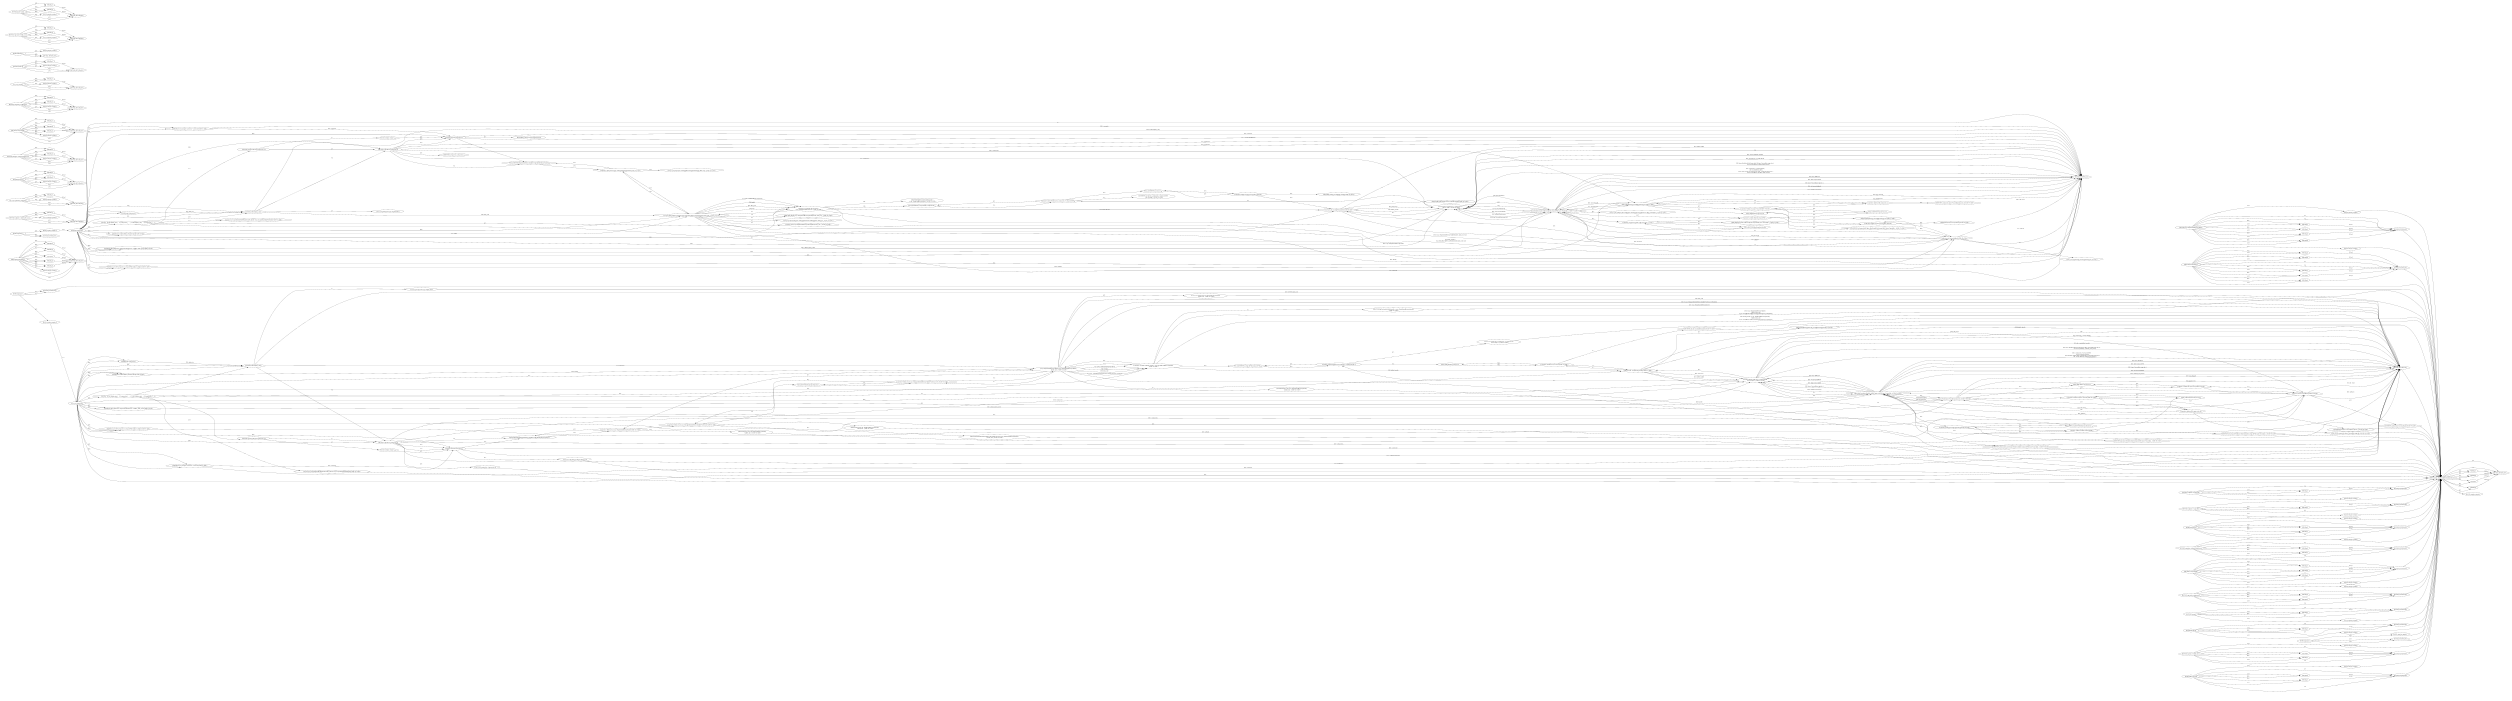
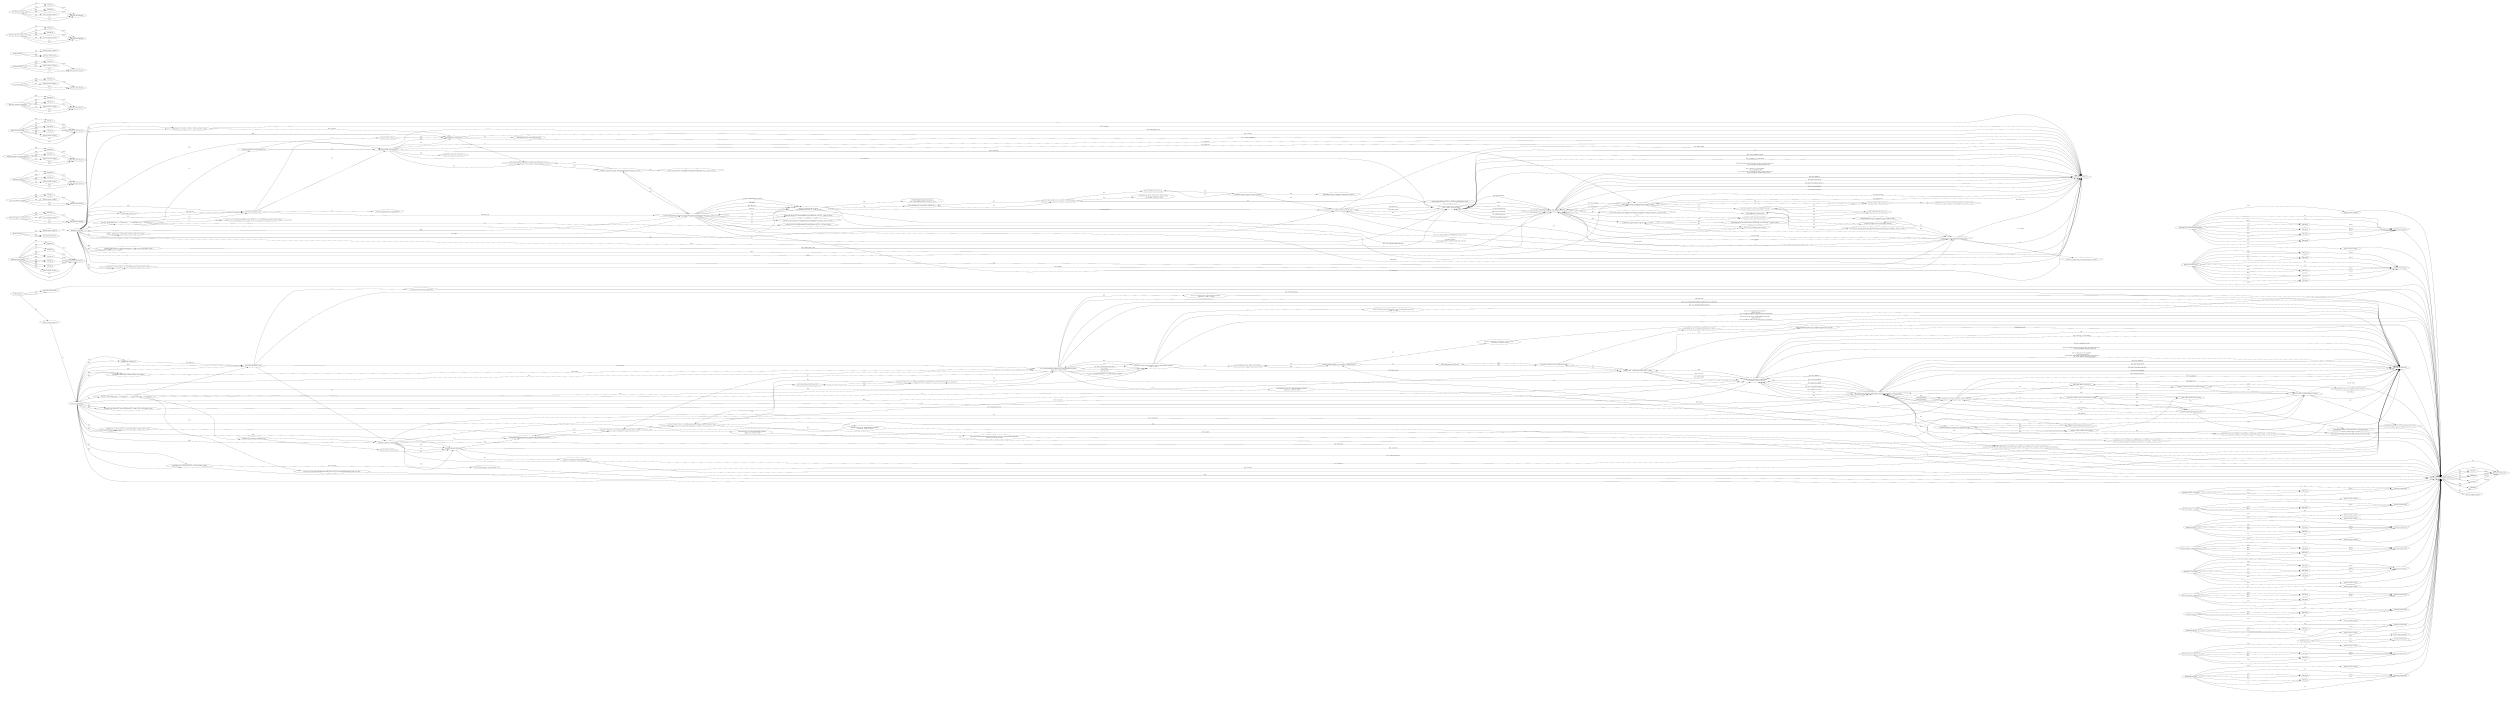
(1955, 223) -> none
(1974, 334) -> none
none -> (2351, 389)
